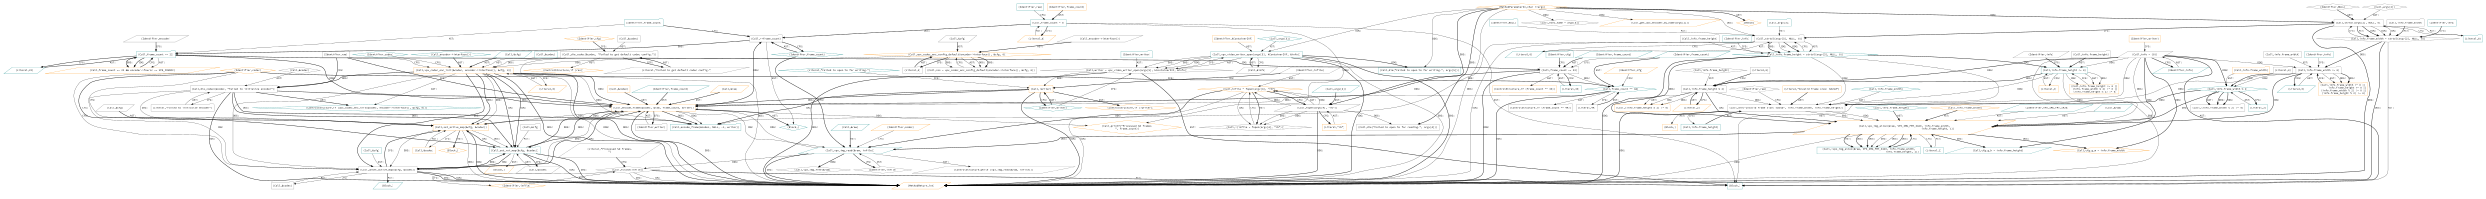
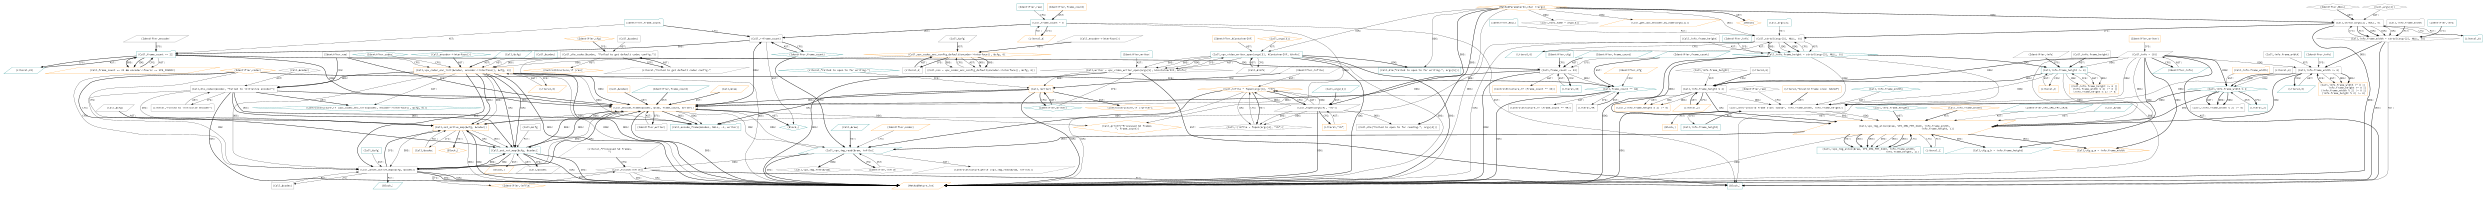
(1280, 39) -> (1280, 39)
